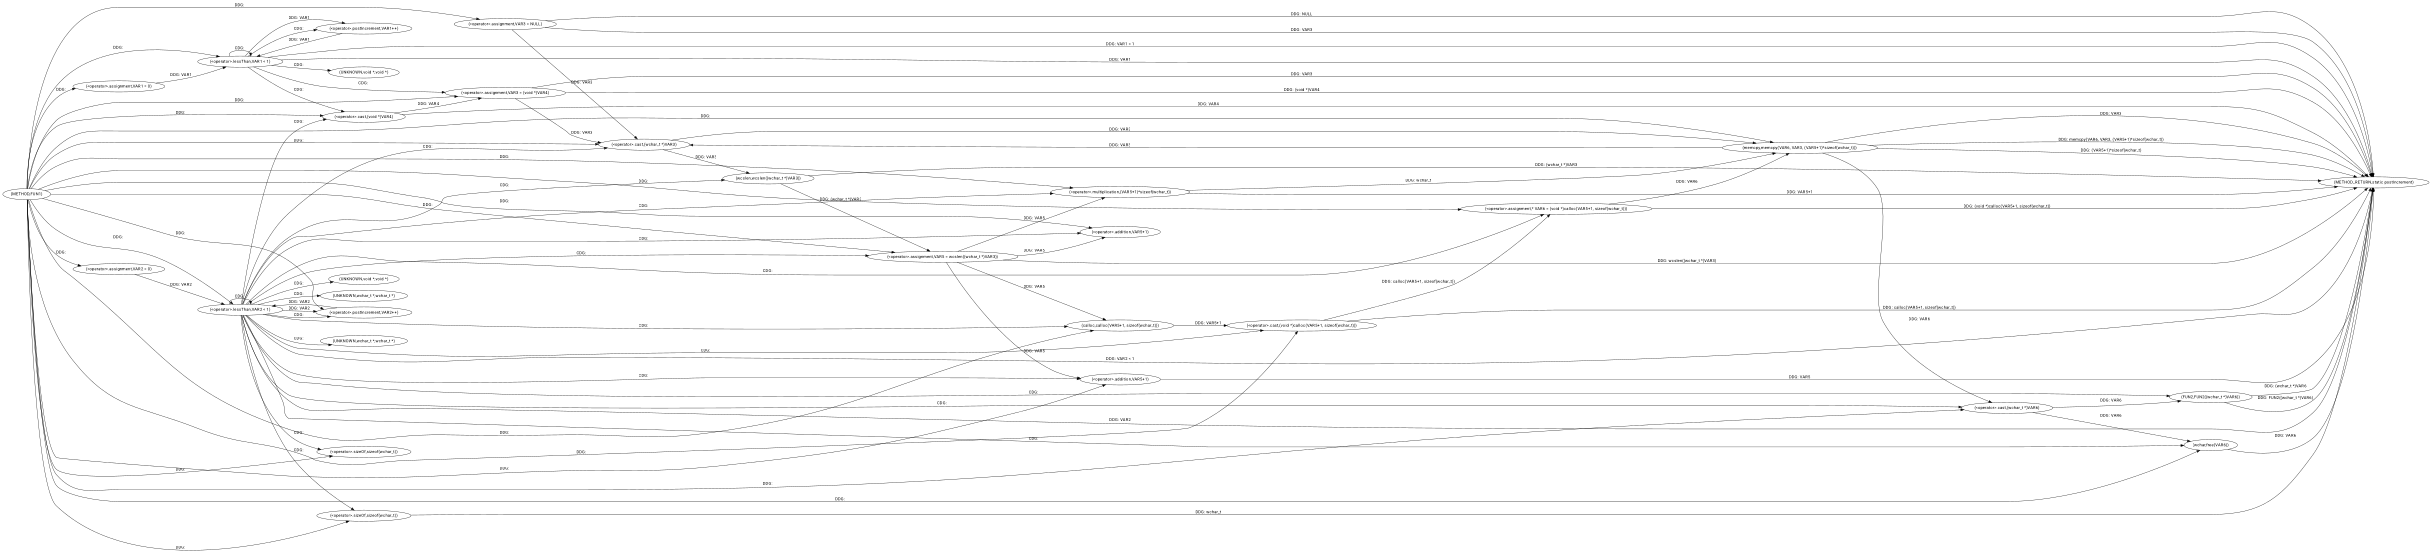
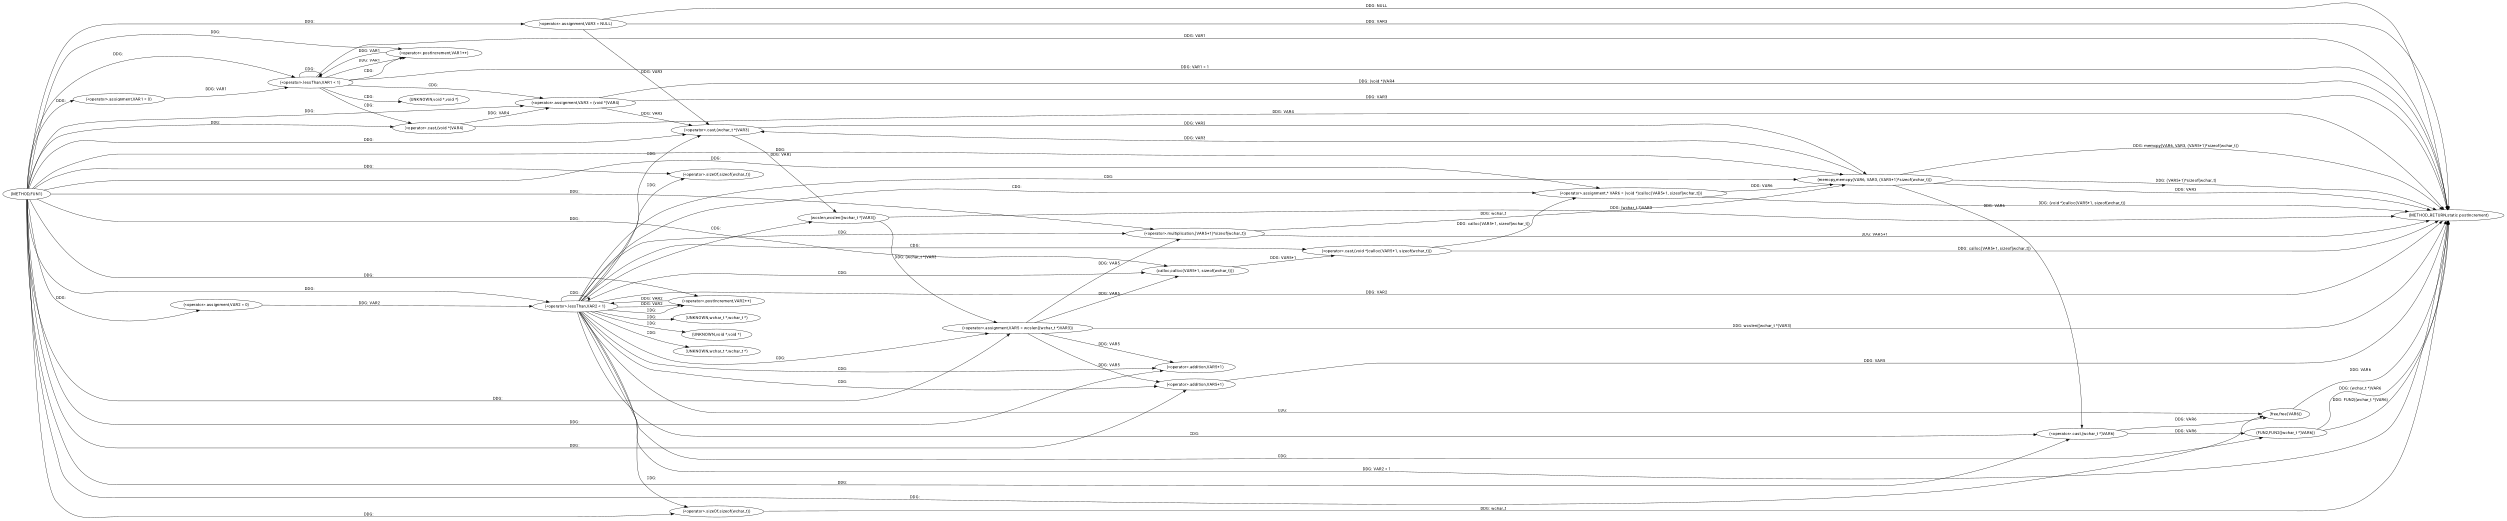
(262, 199) -> (1164, 179)
(2211, 445) -> (2286, 414)
(606, 454) -> (161, 35)
